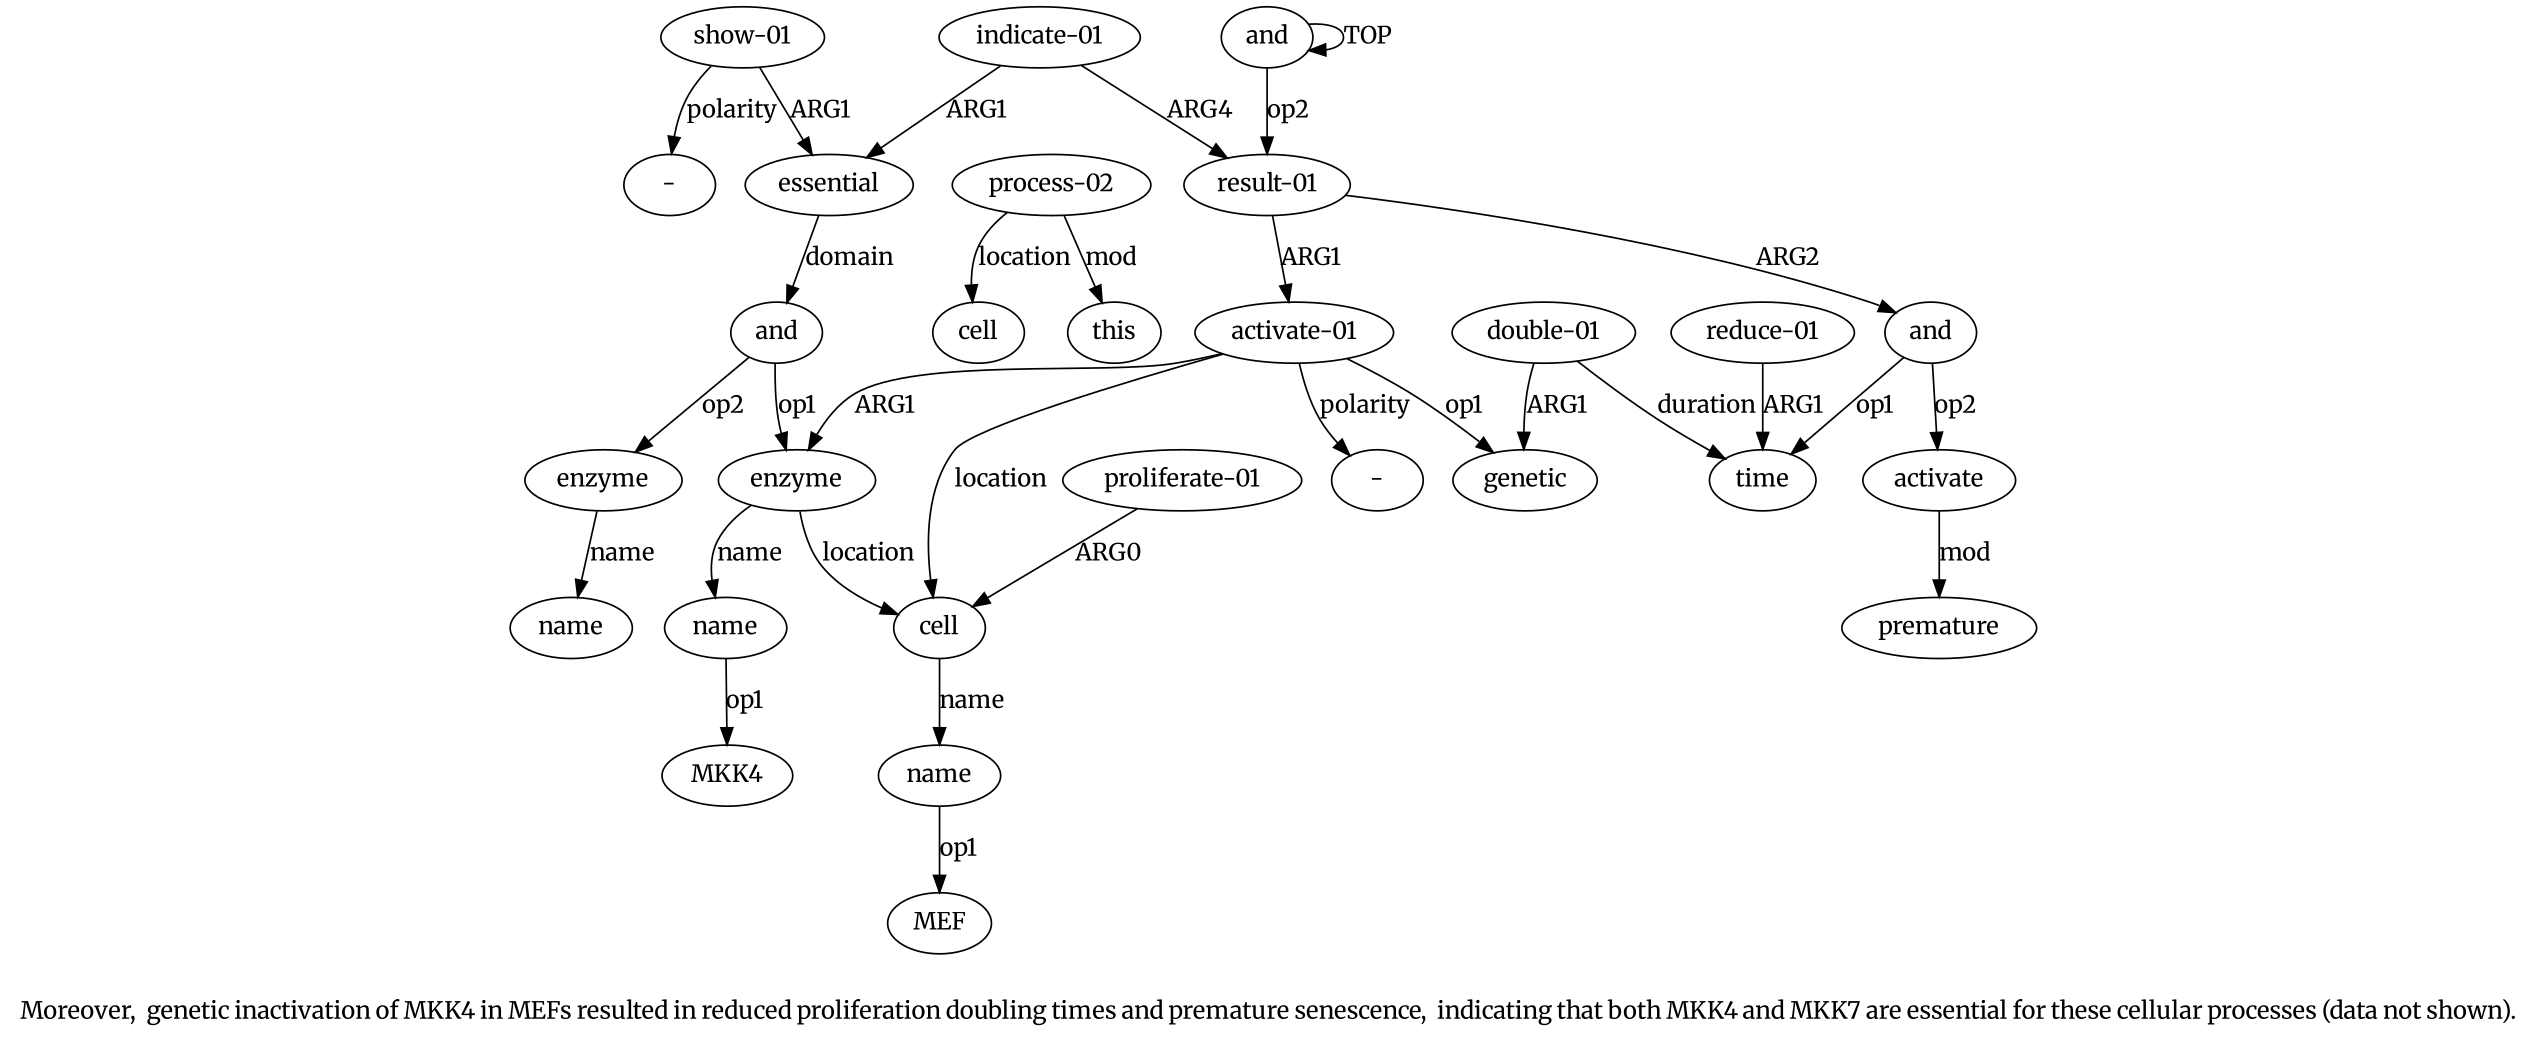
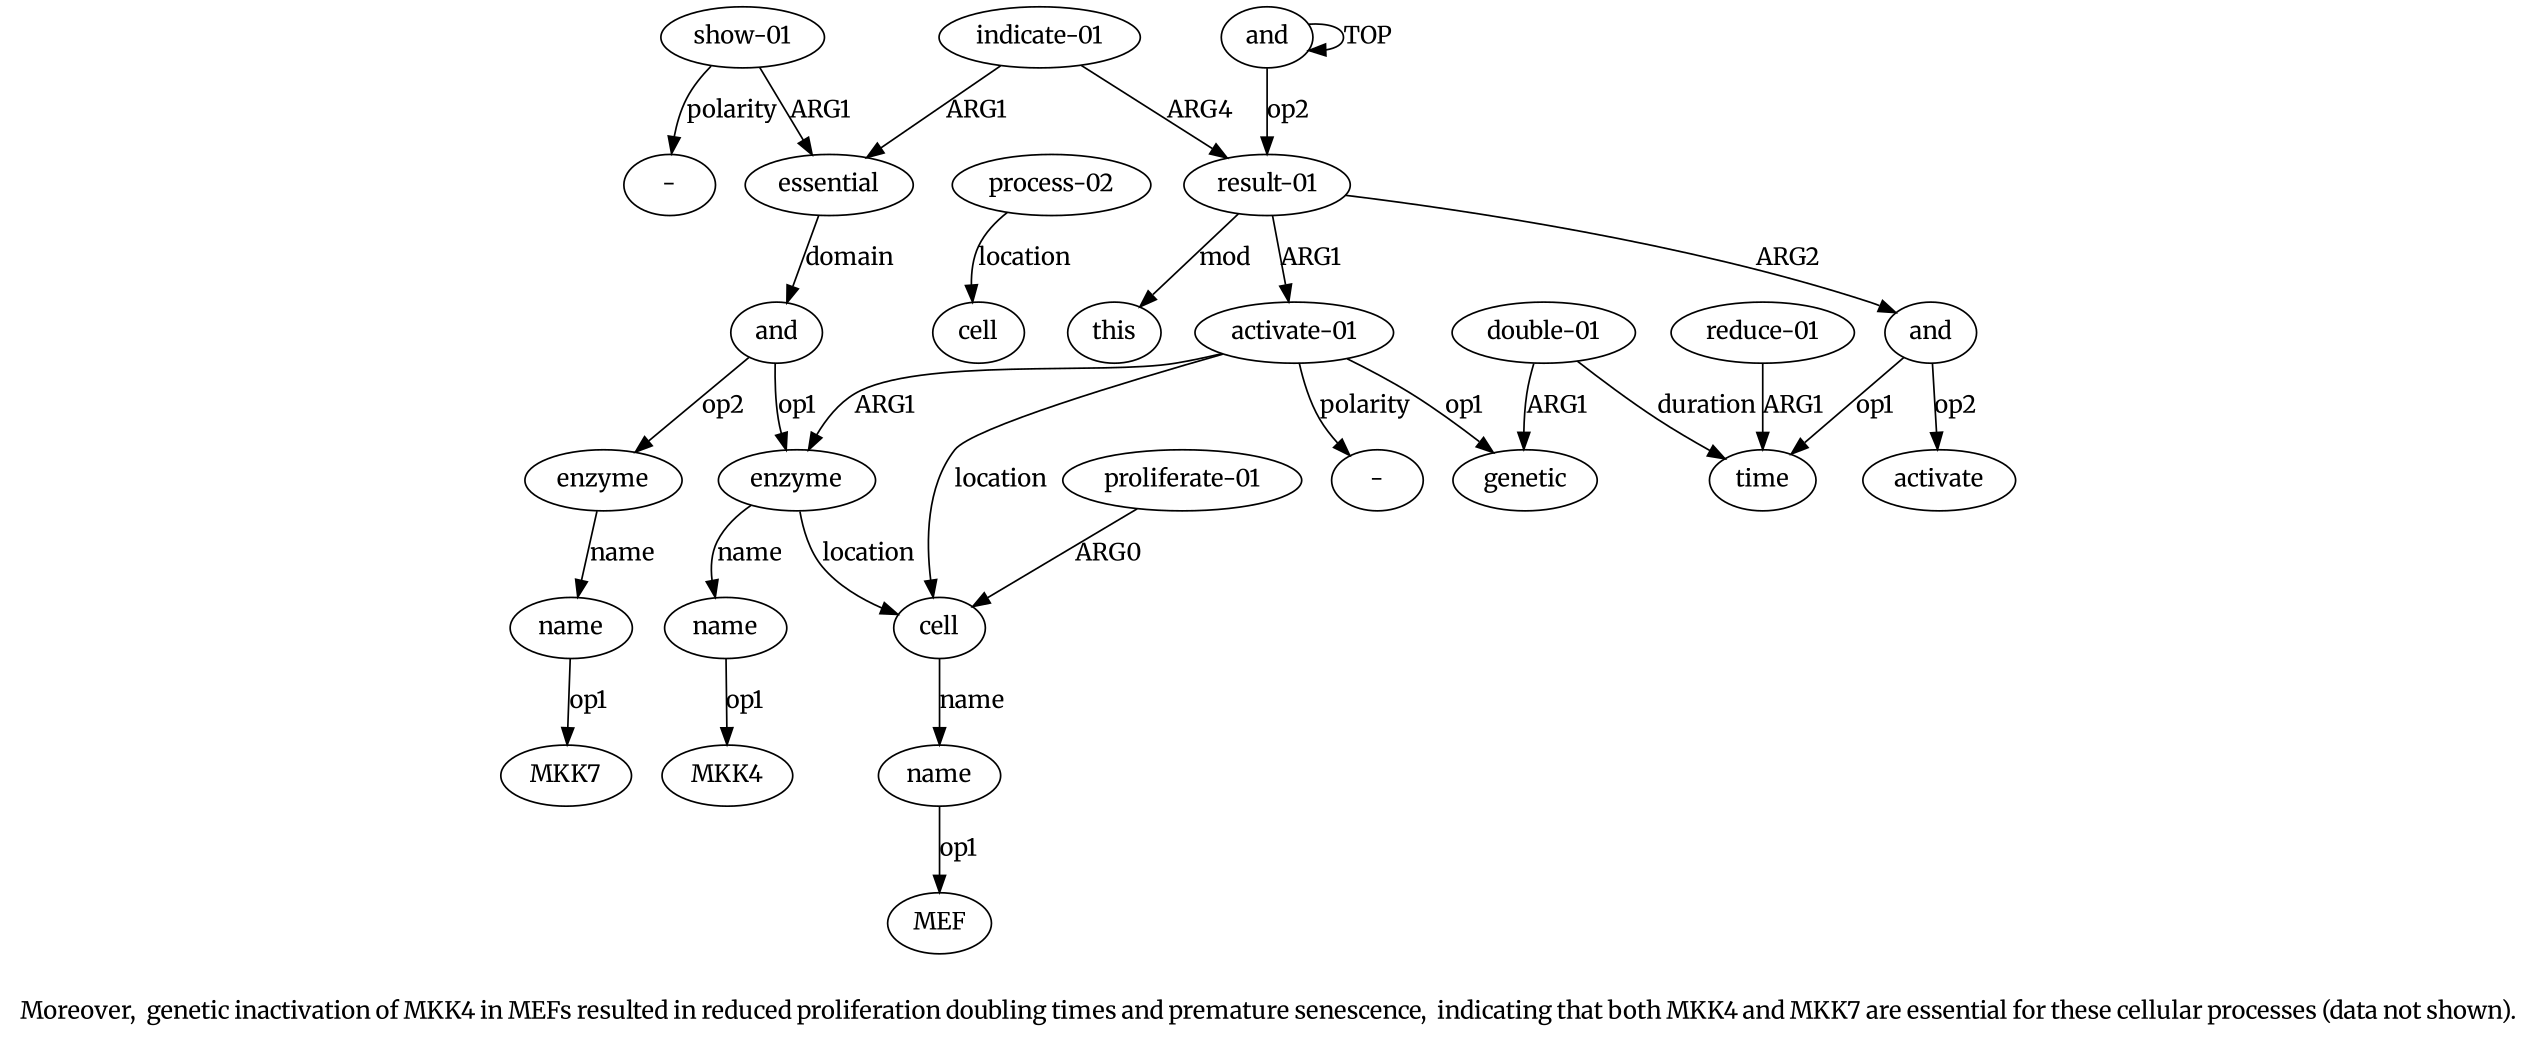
(1080, 251) -> (1196, 254)
(1939, 628) -> none
none -> (566, 776)
